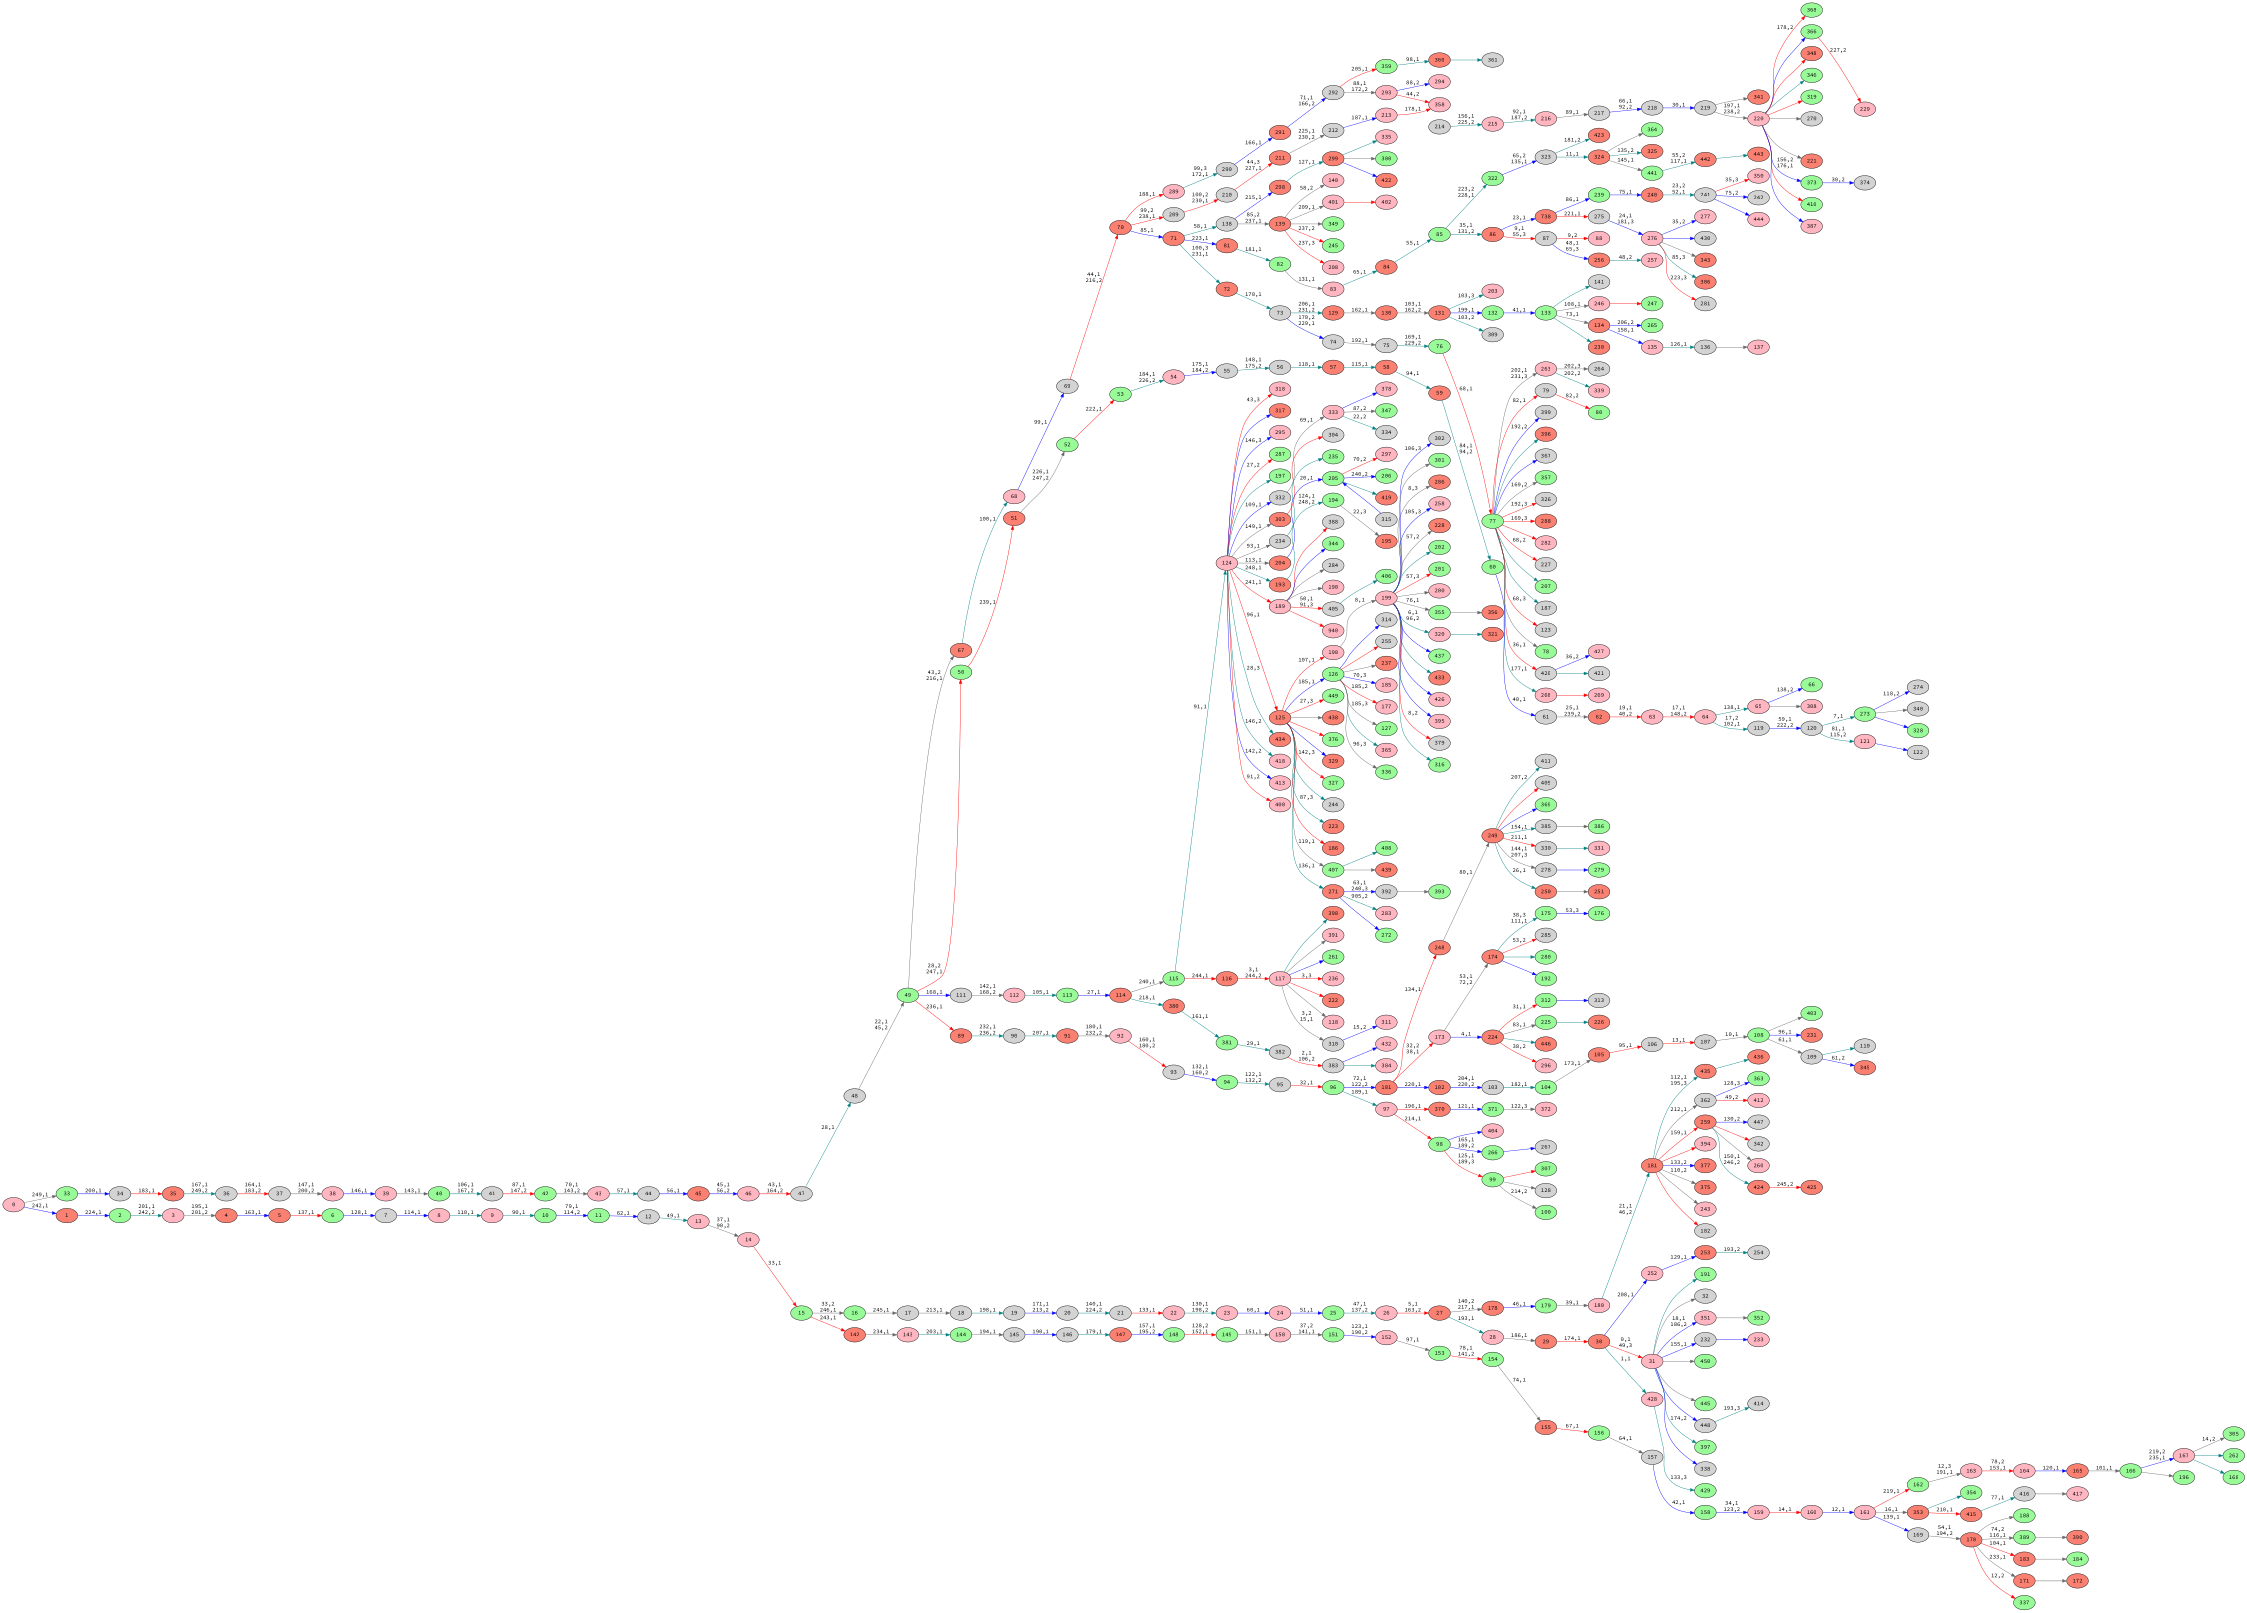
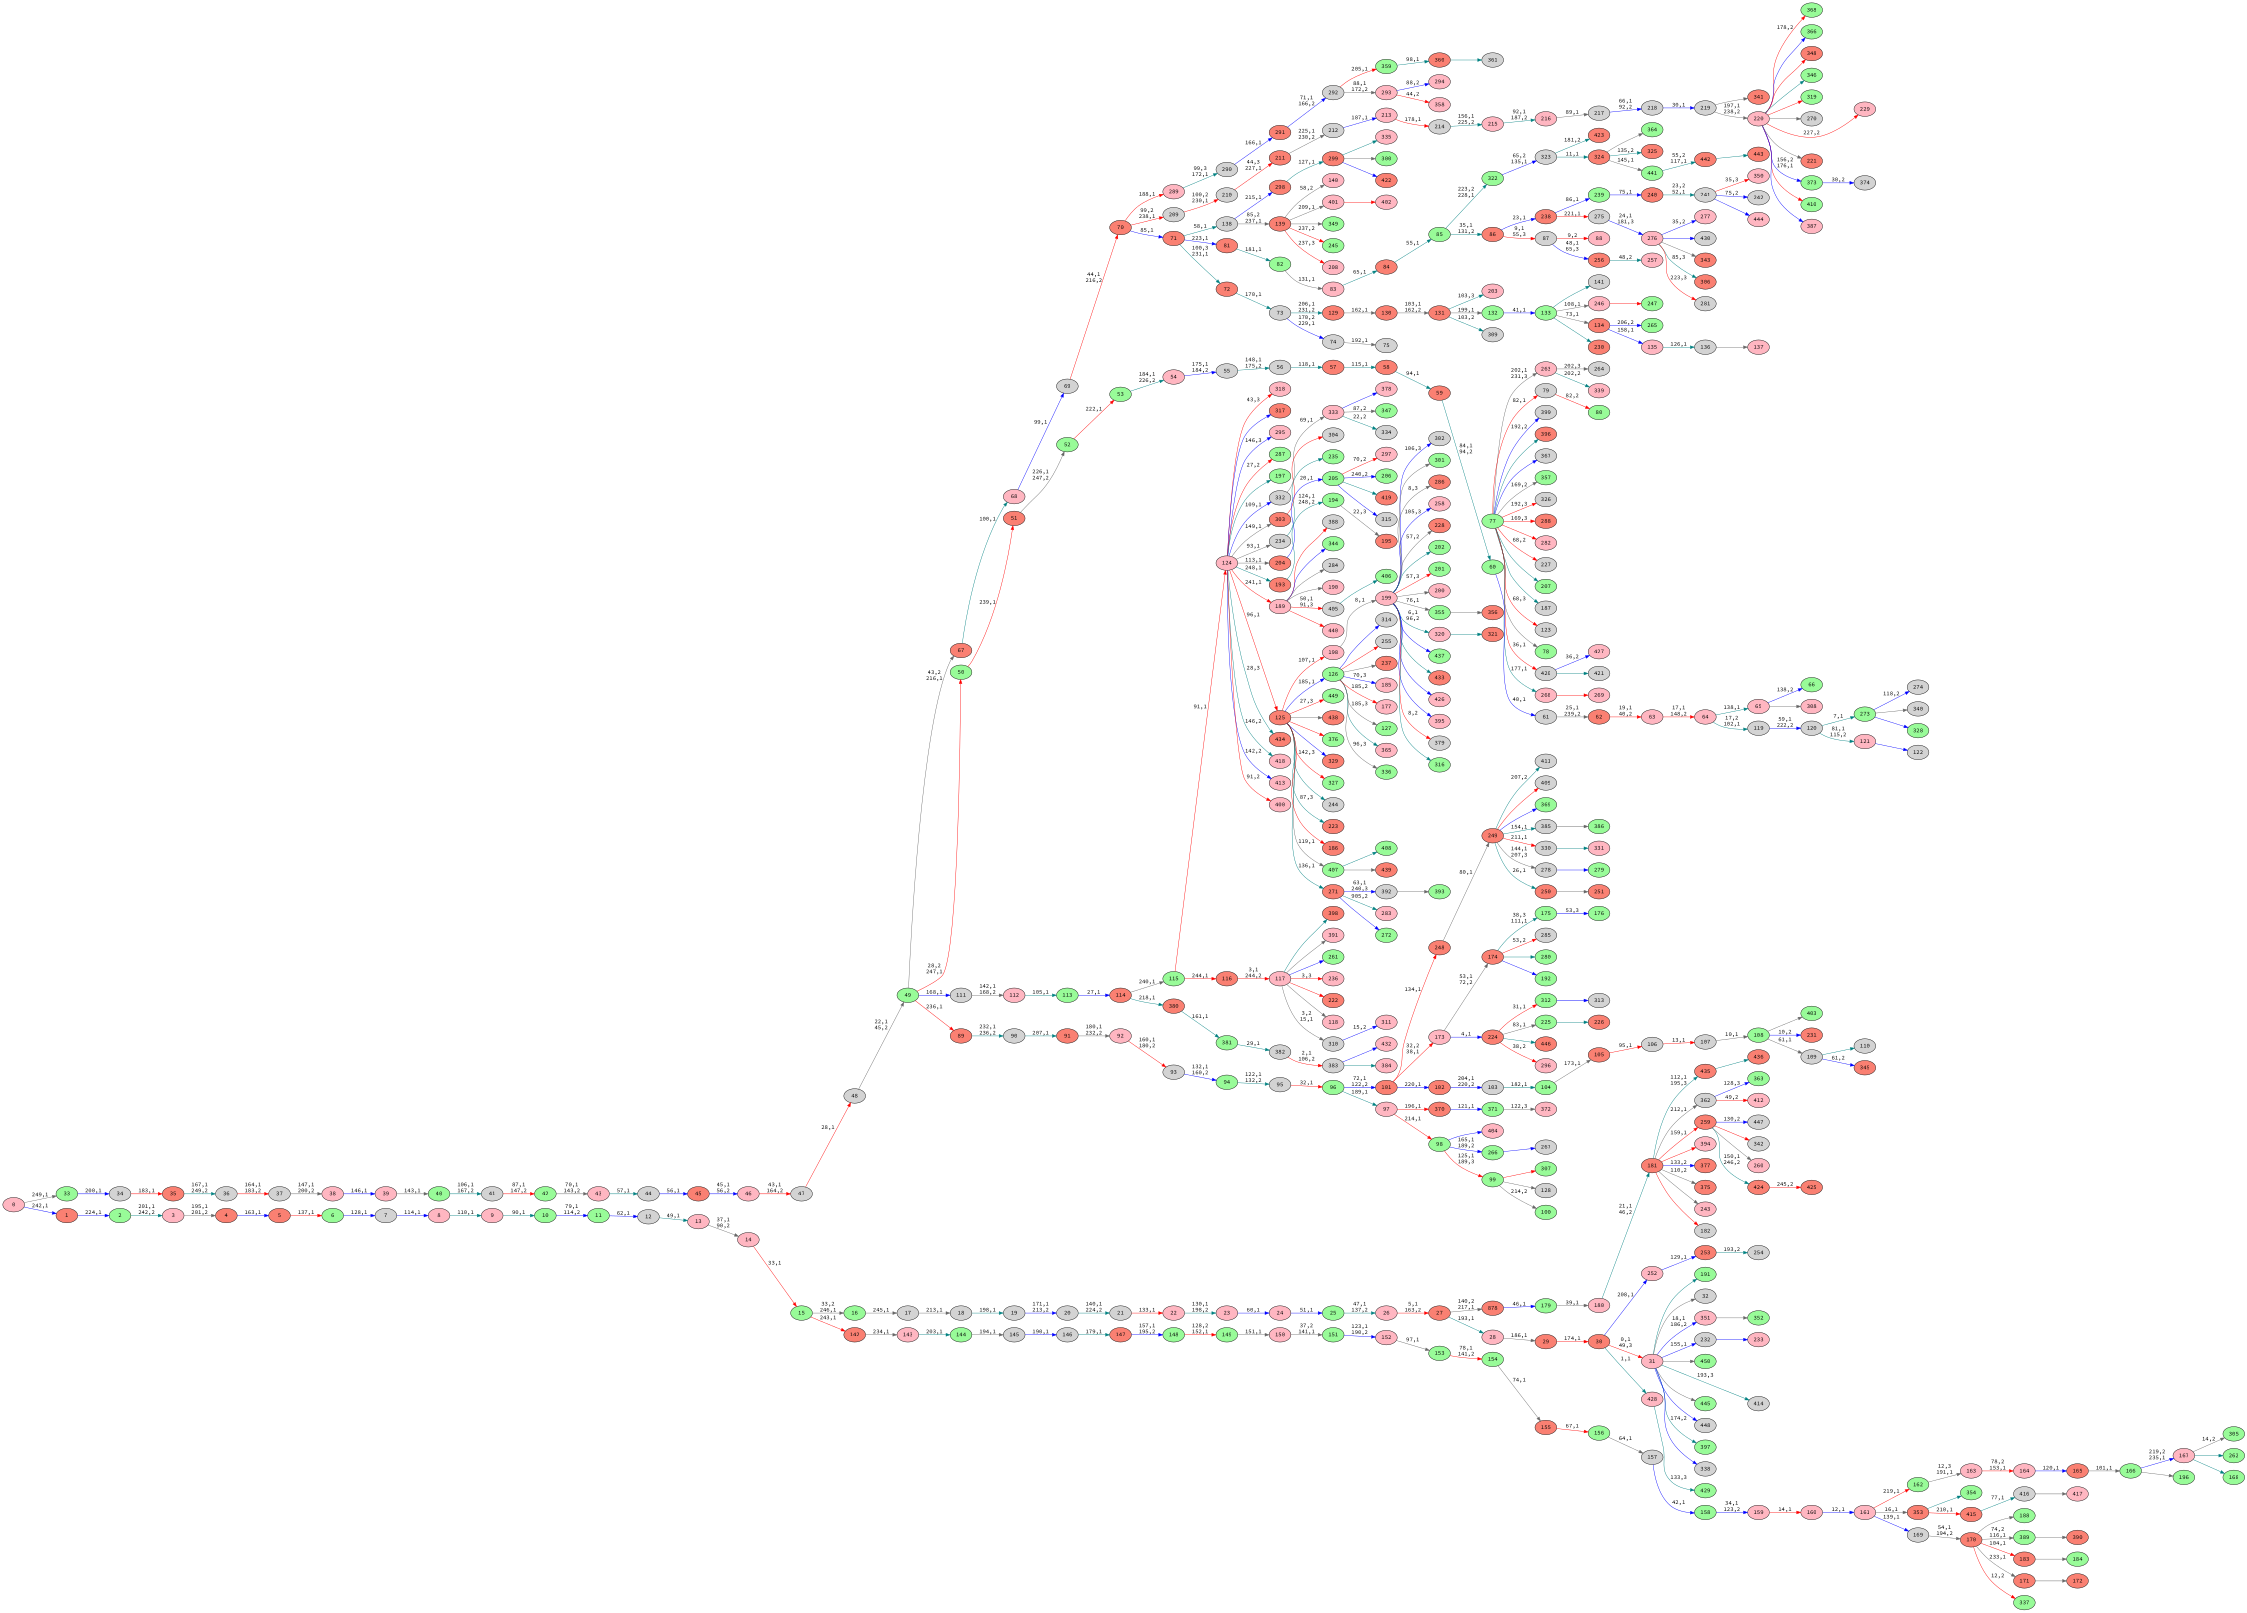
(1840, 67) -> (1812, 137)
(1412, 114) -> (1410, 124)
(1546, 217) -> (1546, 217)
(1464, 313) -> (1464, 313)
(1440, 346) -> none
(1363, 499) -> (1355, 500)
(1333, 631) -> (1333, 631)
(1200, 773) -> (1200, 773)
(1785, 1032) -> (1785, 1032)
(827, 1147) -> (827, 1147)
(1493, 1308) -> (1493, 1308)
(1730, 1415) -> (1703, 1382)
